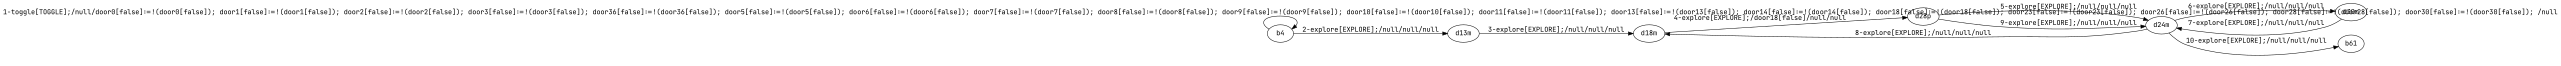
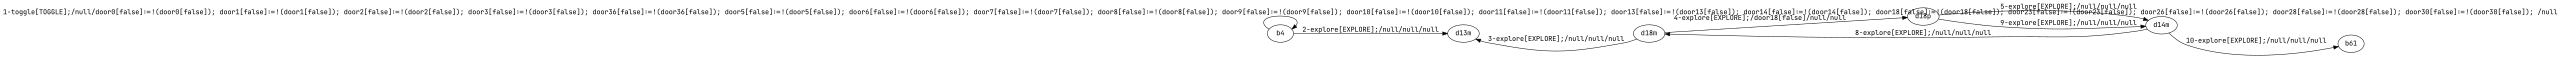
(2351, 12) -> none
(1923, 17) -> (1923, 17)
(2161, 25) -> (2161, 25)
(1554, 34) -> (1559, 51)
